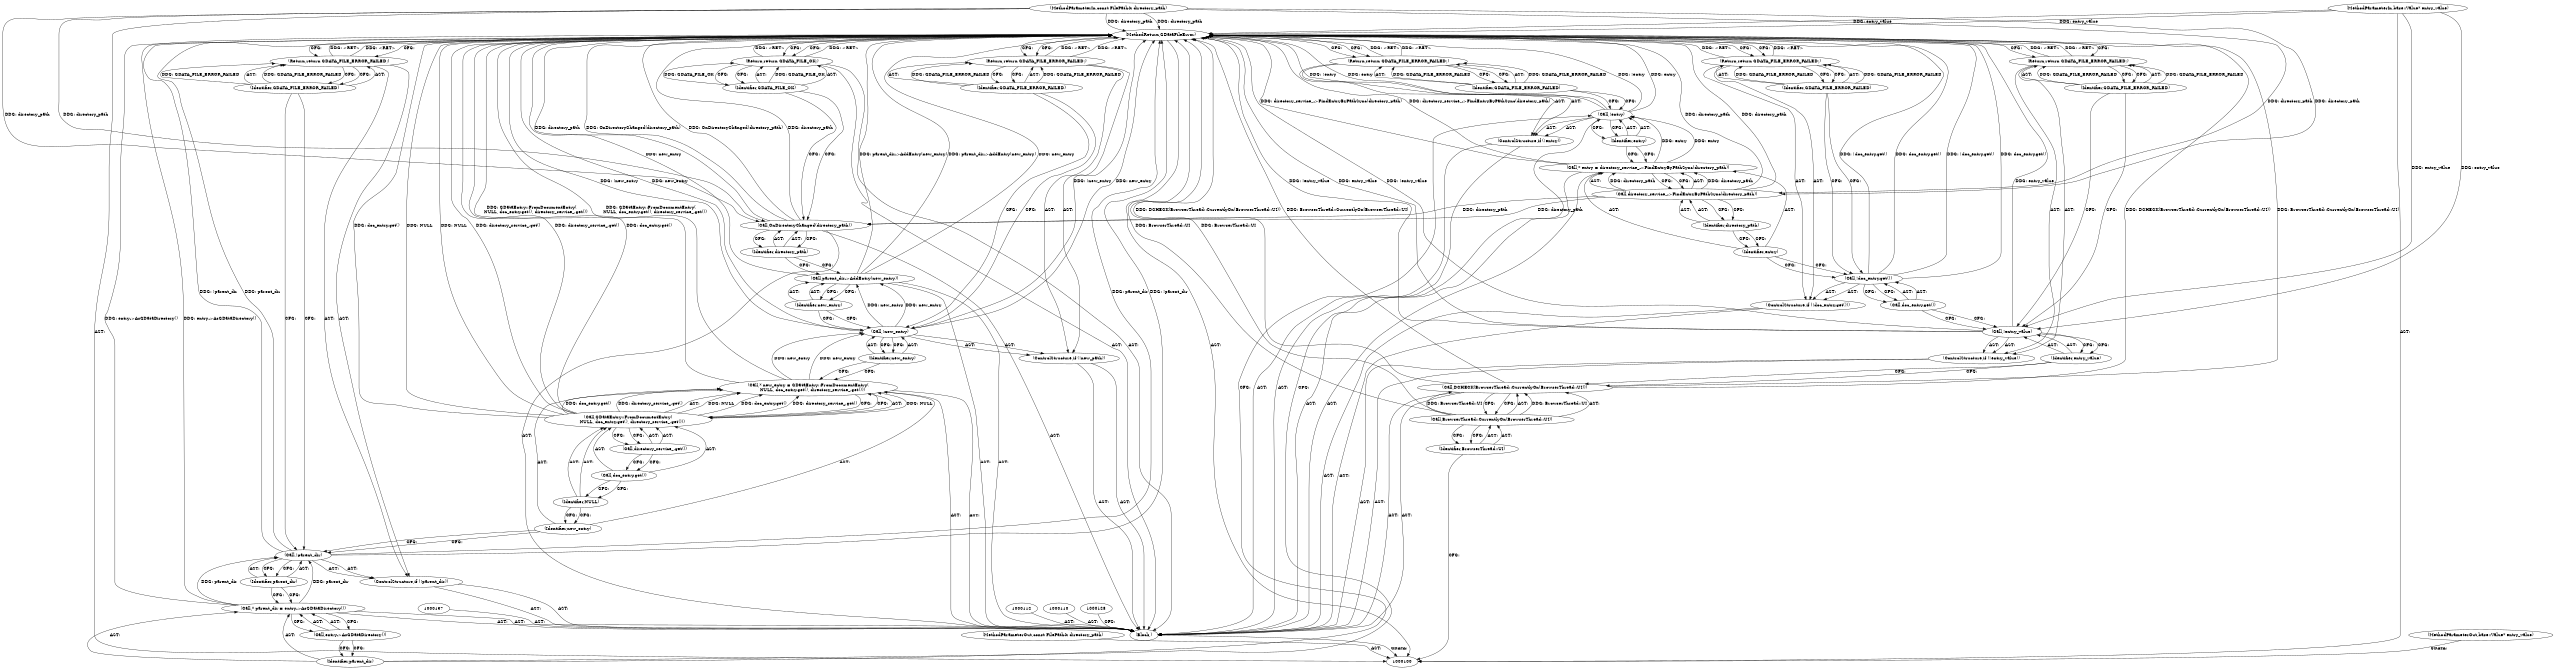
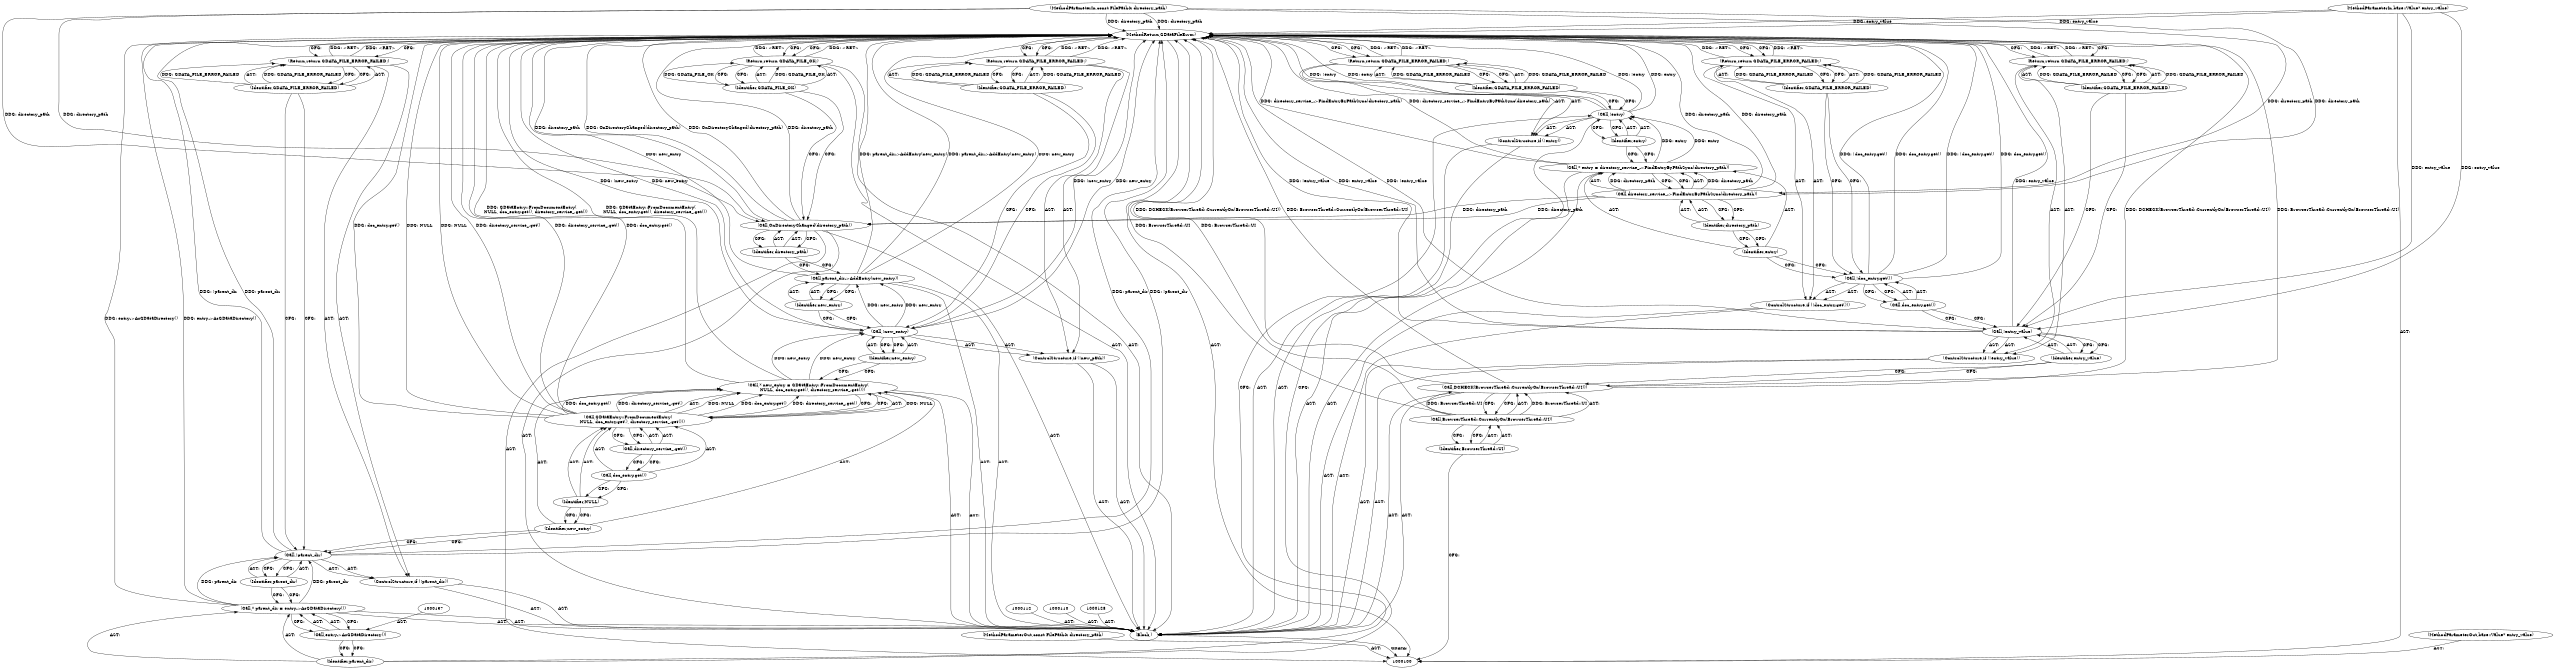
(95, 522) -> (646, 642)
(1111, 622) -> (1111, 622)
(789, 629) -> (396, 621)
(2440, 648) -> (2440, 648)
